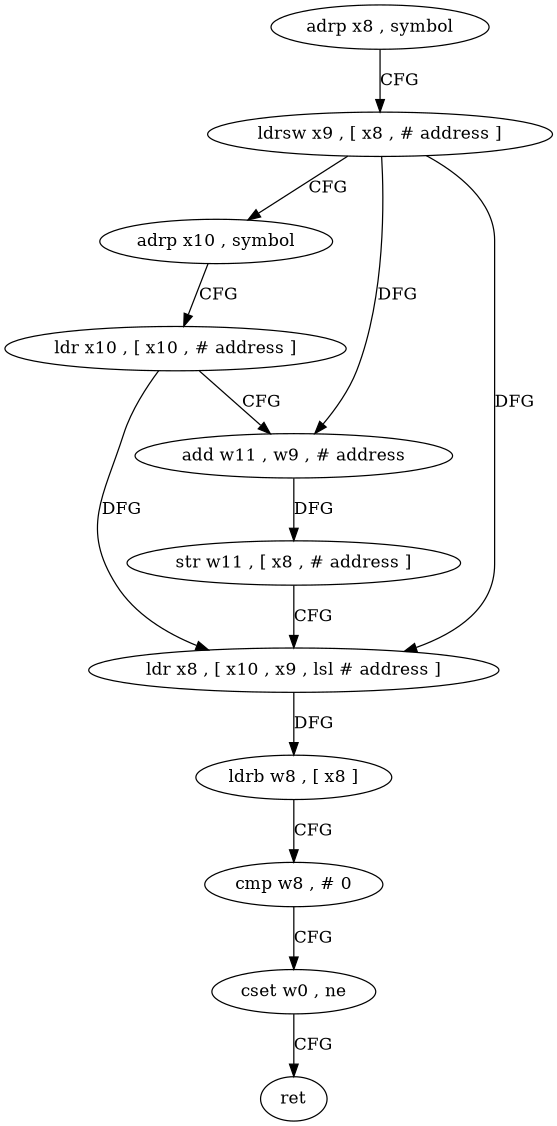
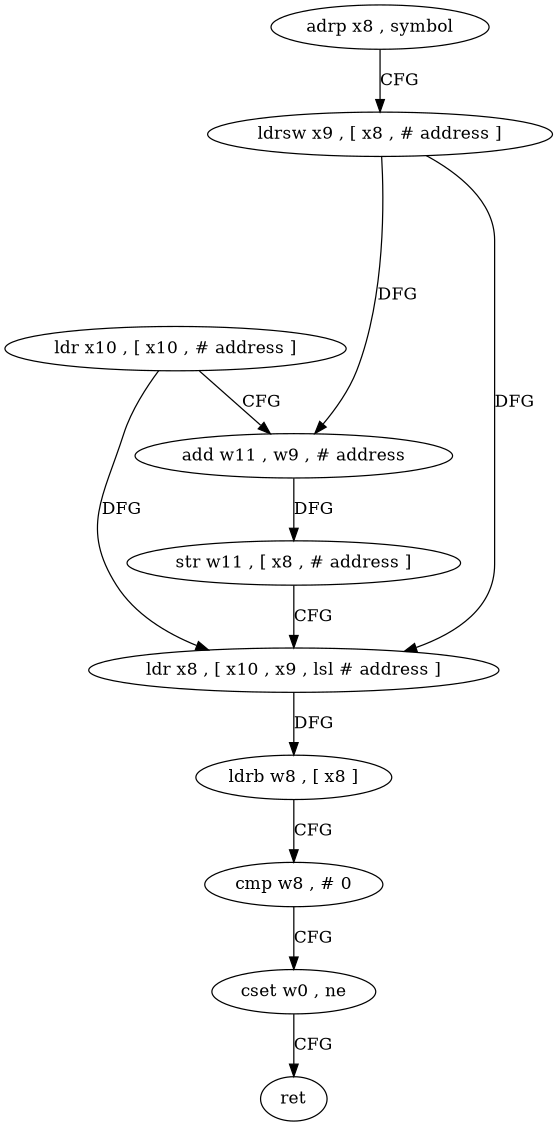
(216, 241) -> none
